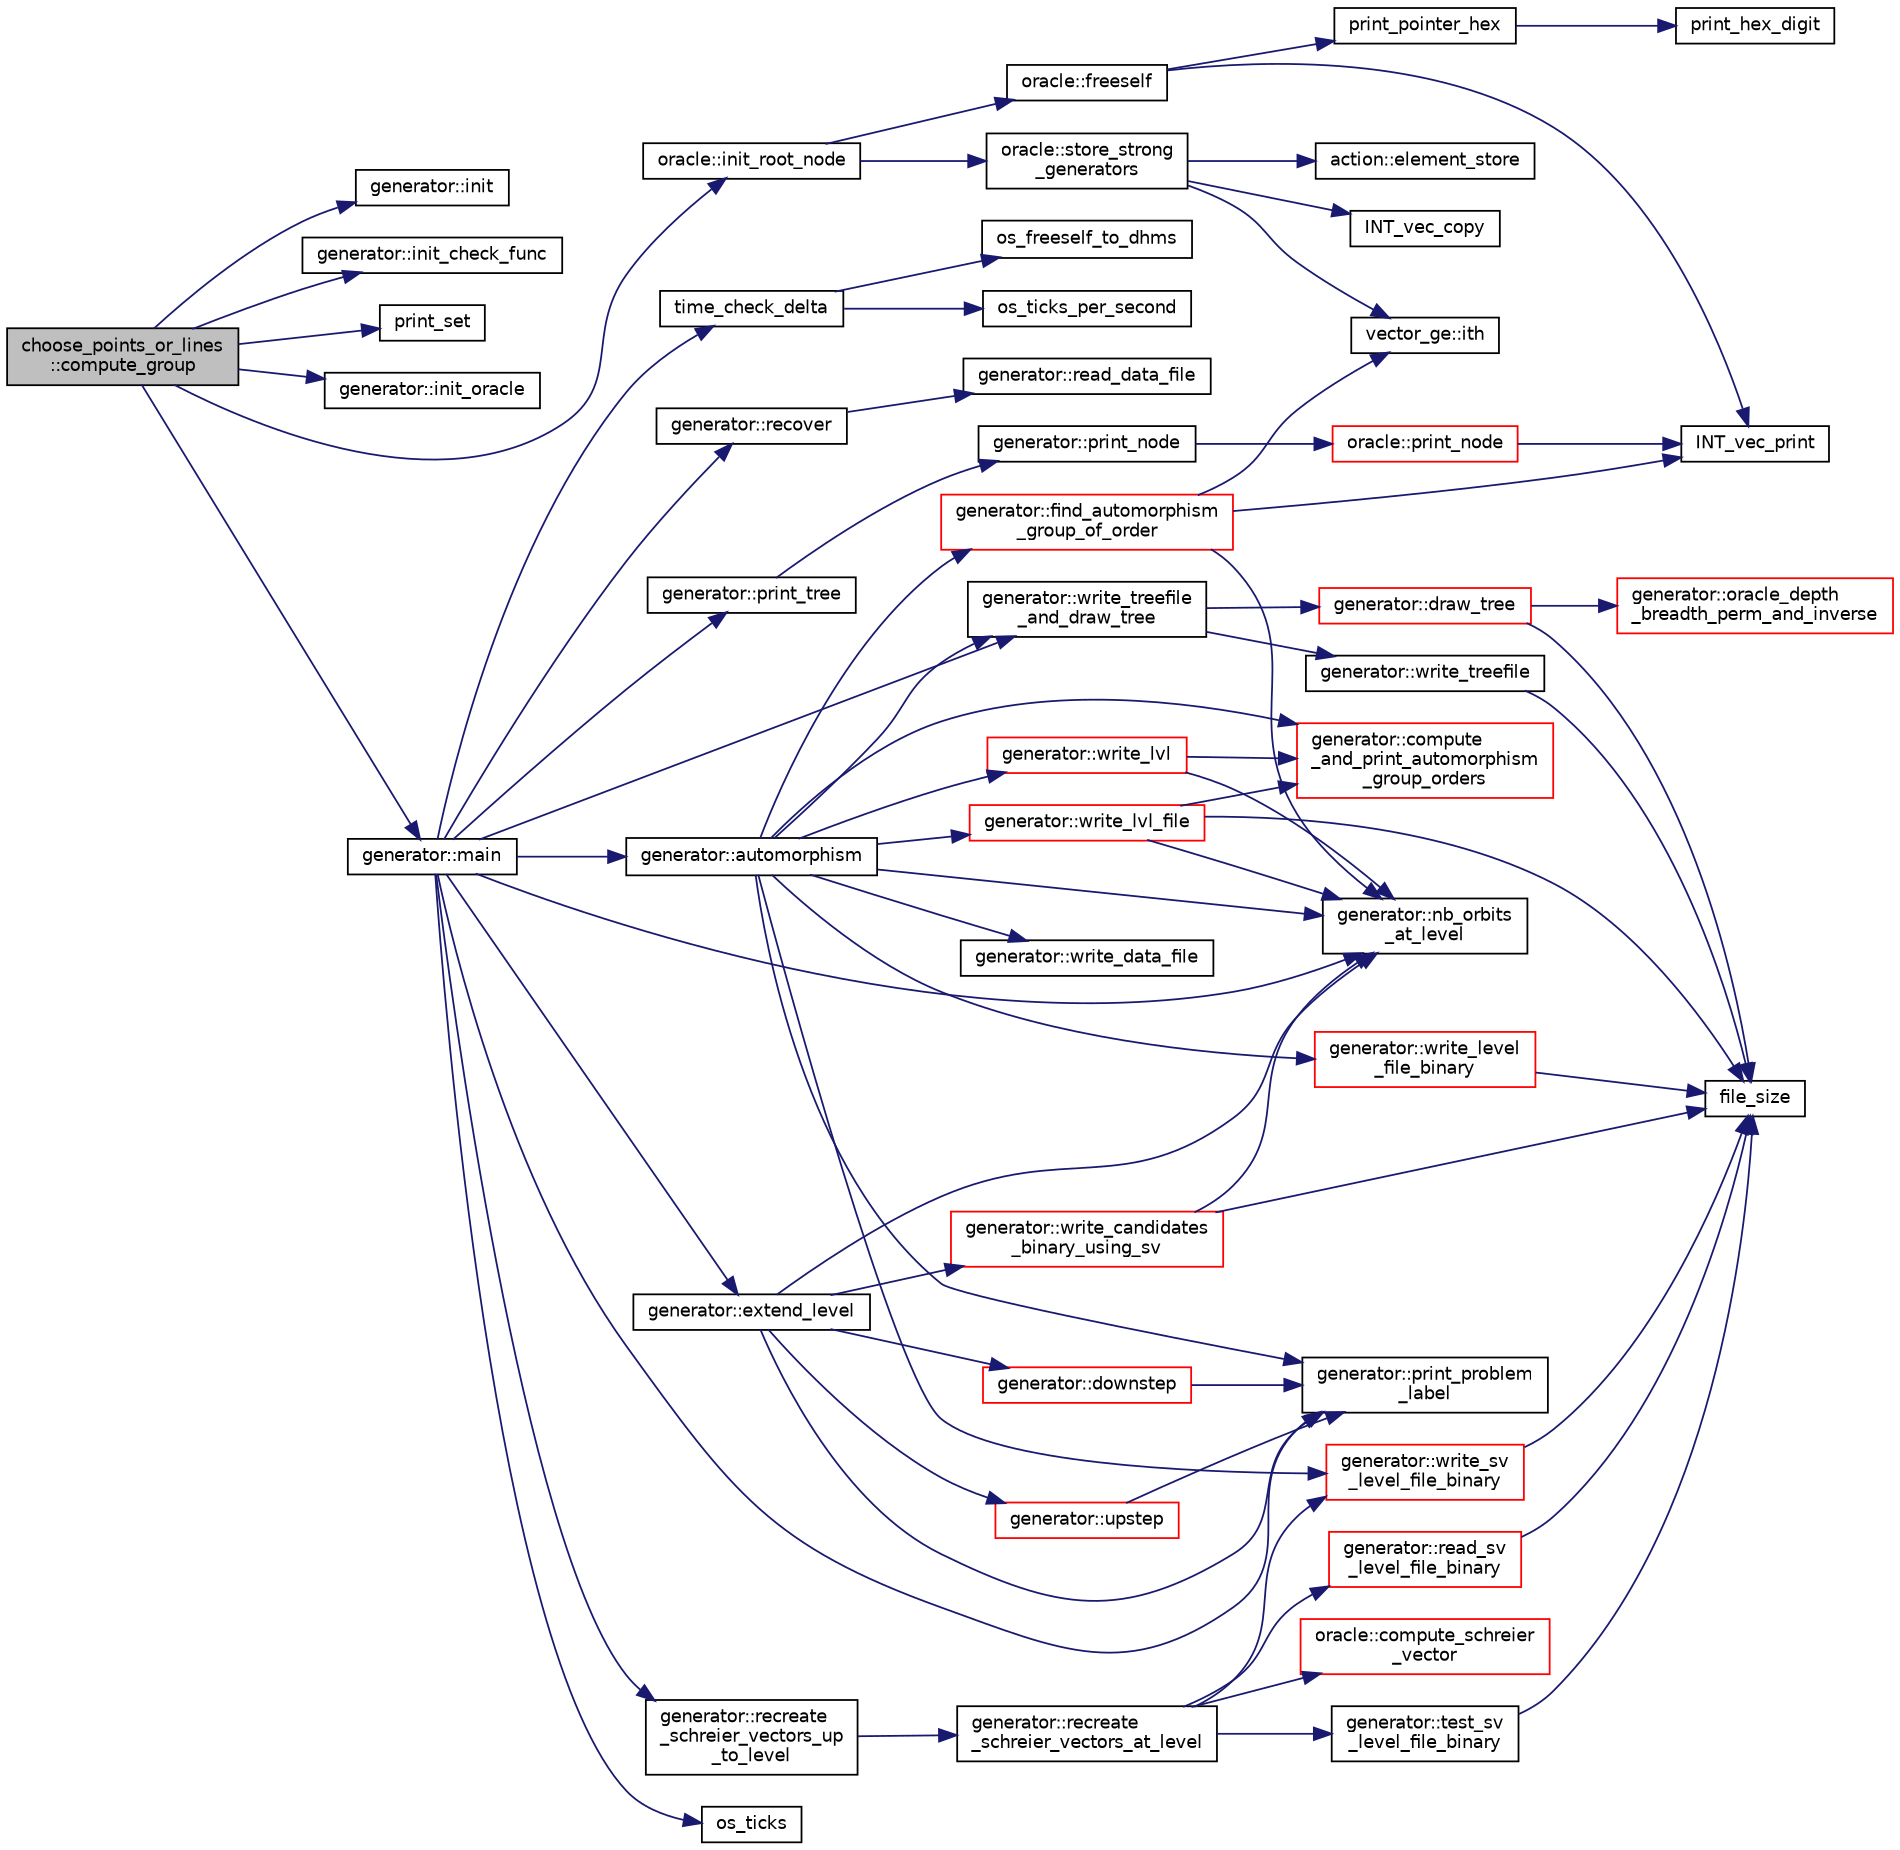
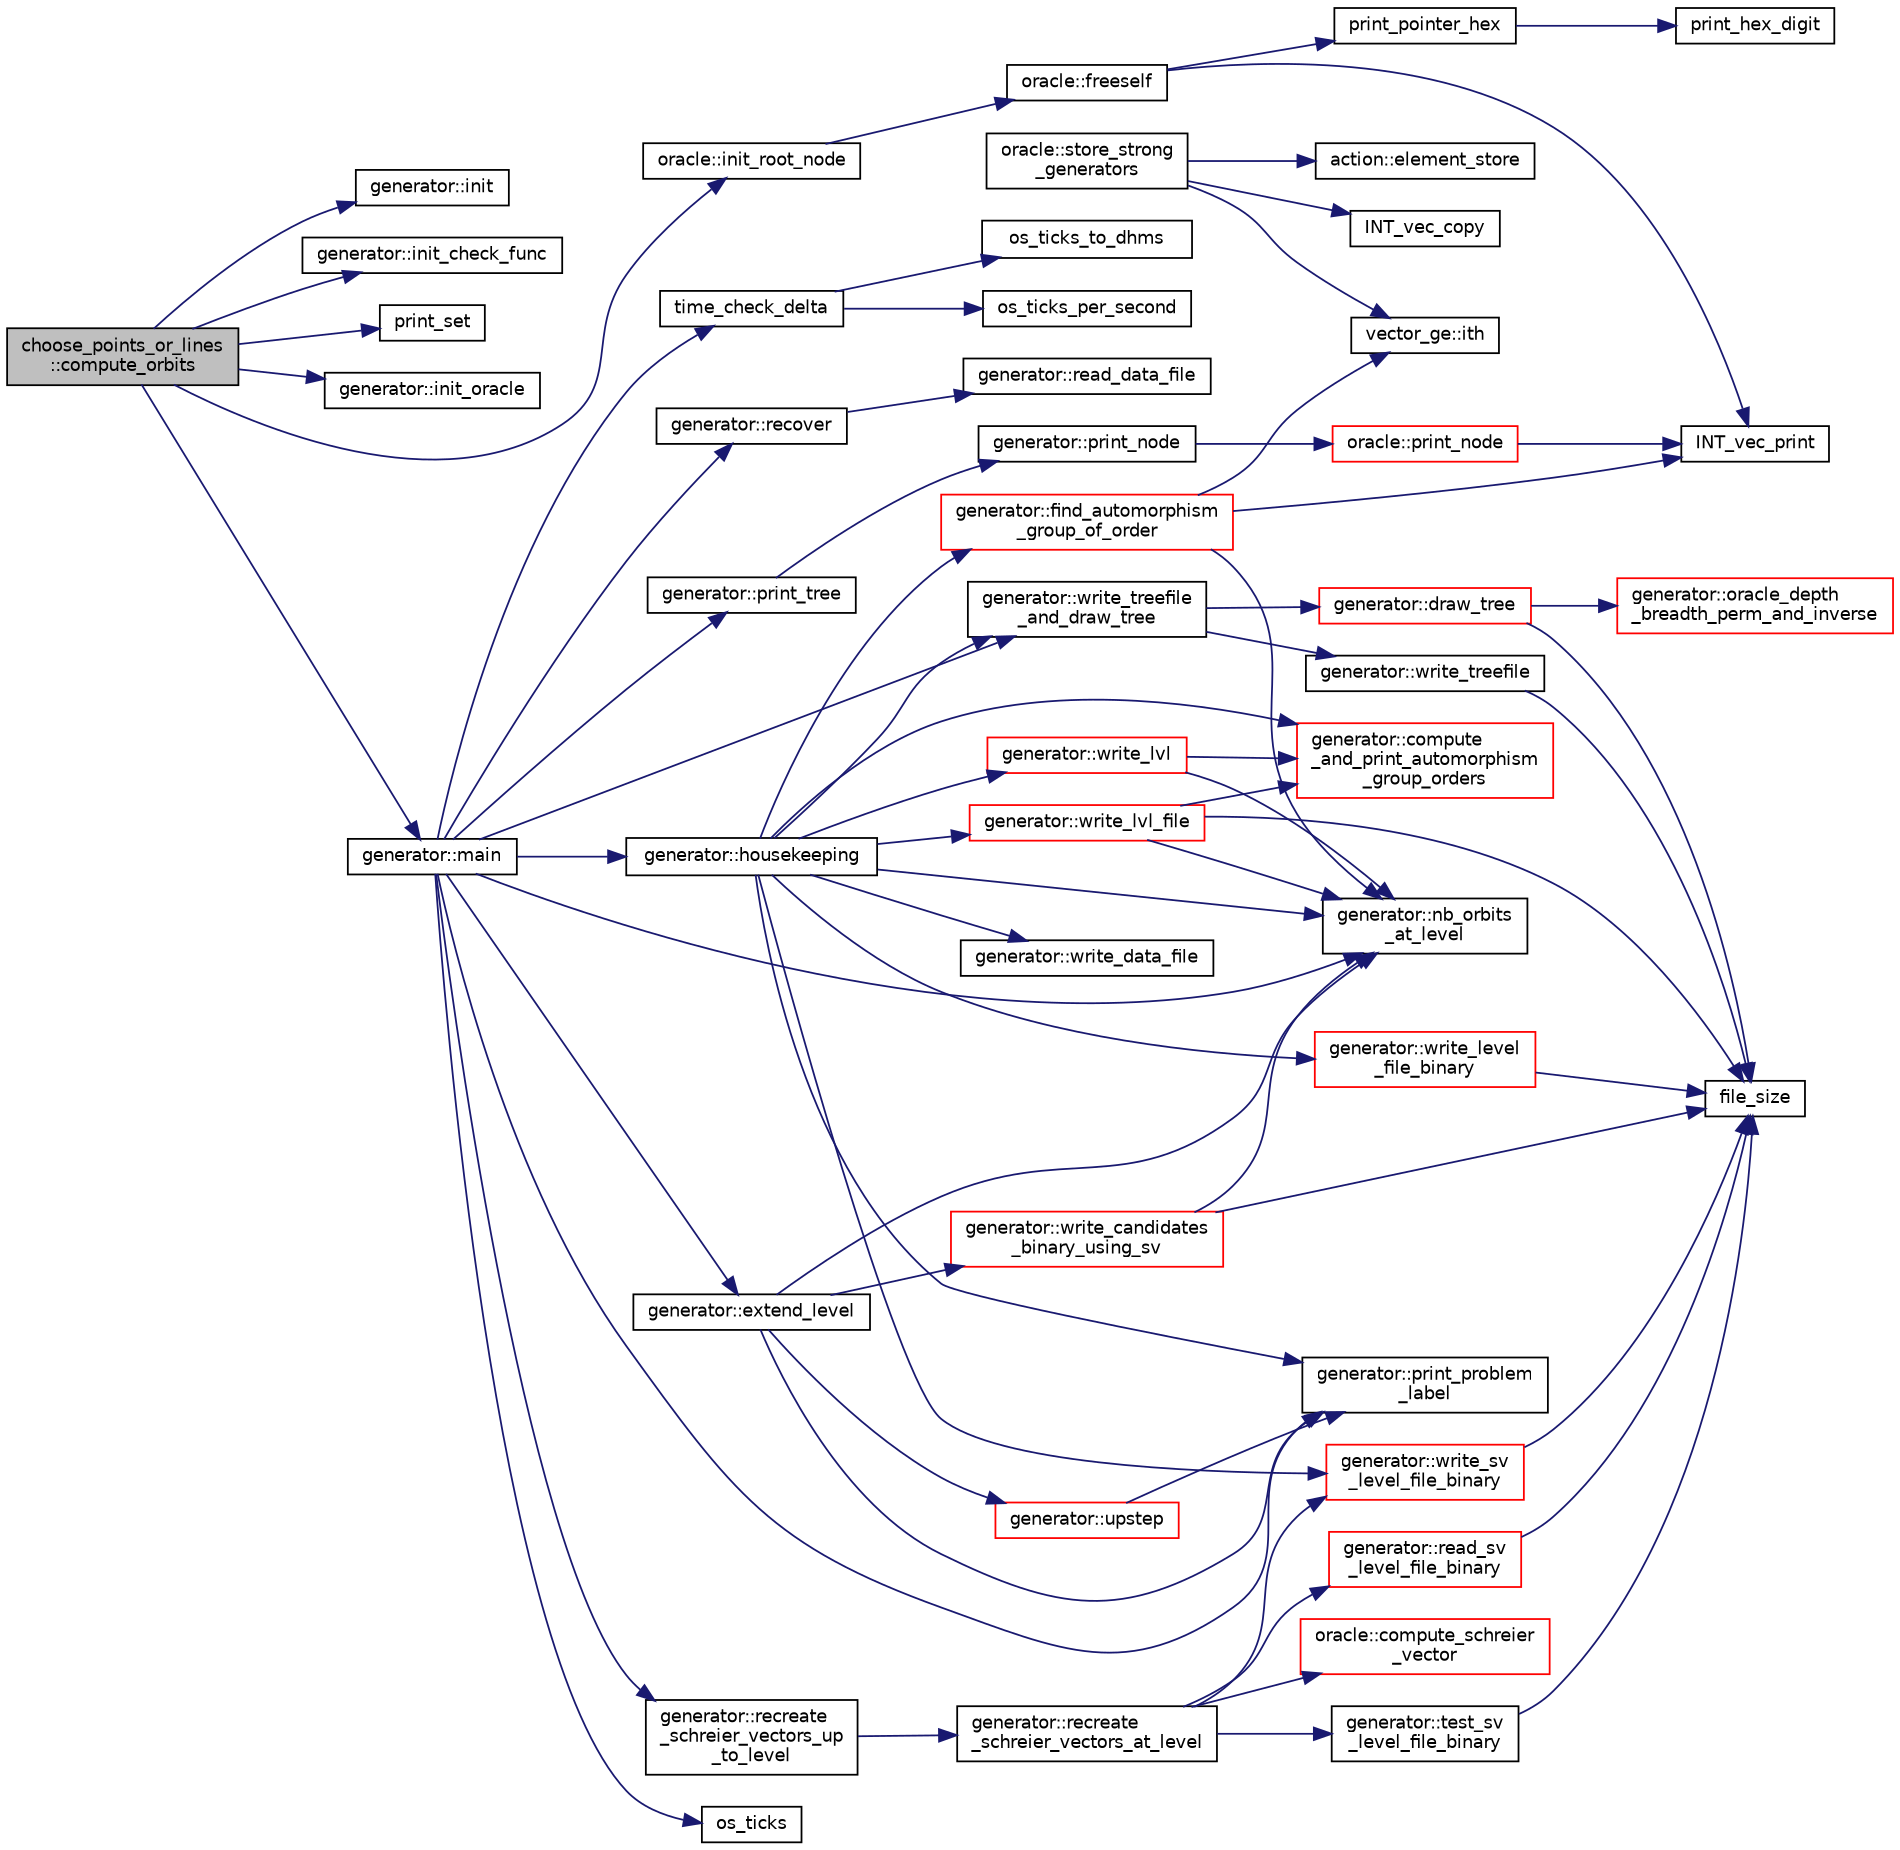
(914, 161) -> none
(1087, 239) -> (1087, 239)
(123, 357) -> (123, 357)
(752, 857) -> (752, 857)
(1087, 1385) -> none
